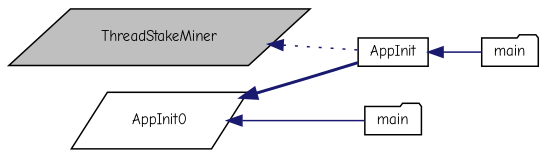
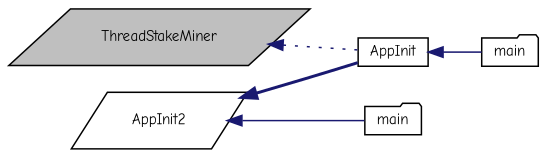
(159, 121) -> (159, 121)
